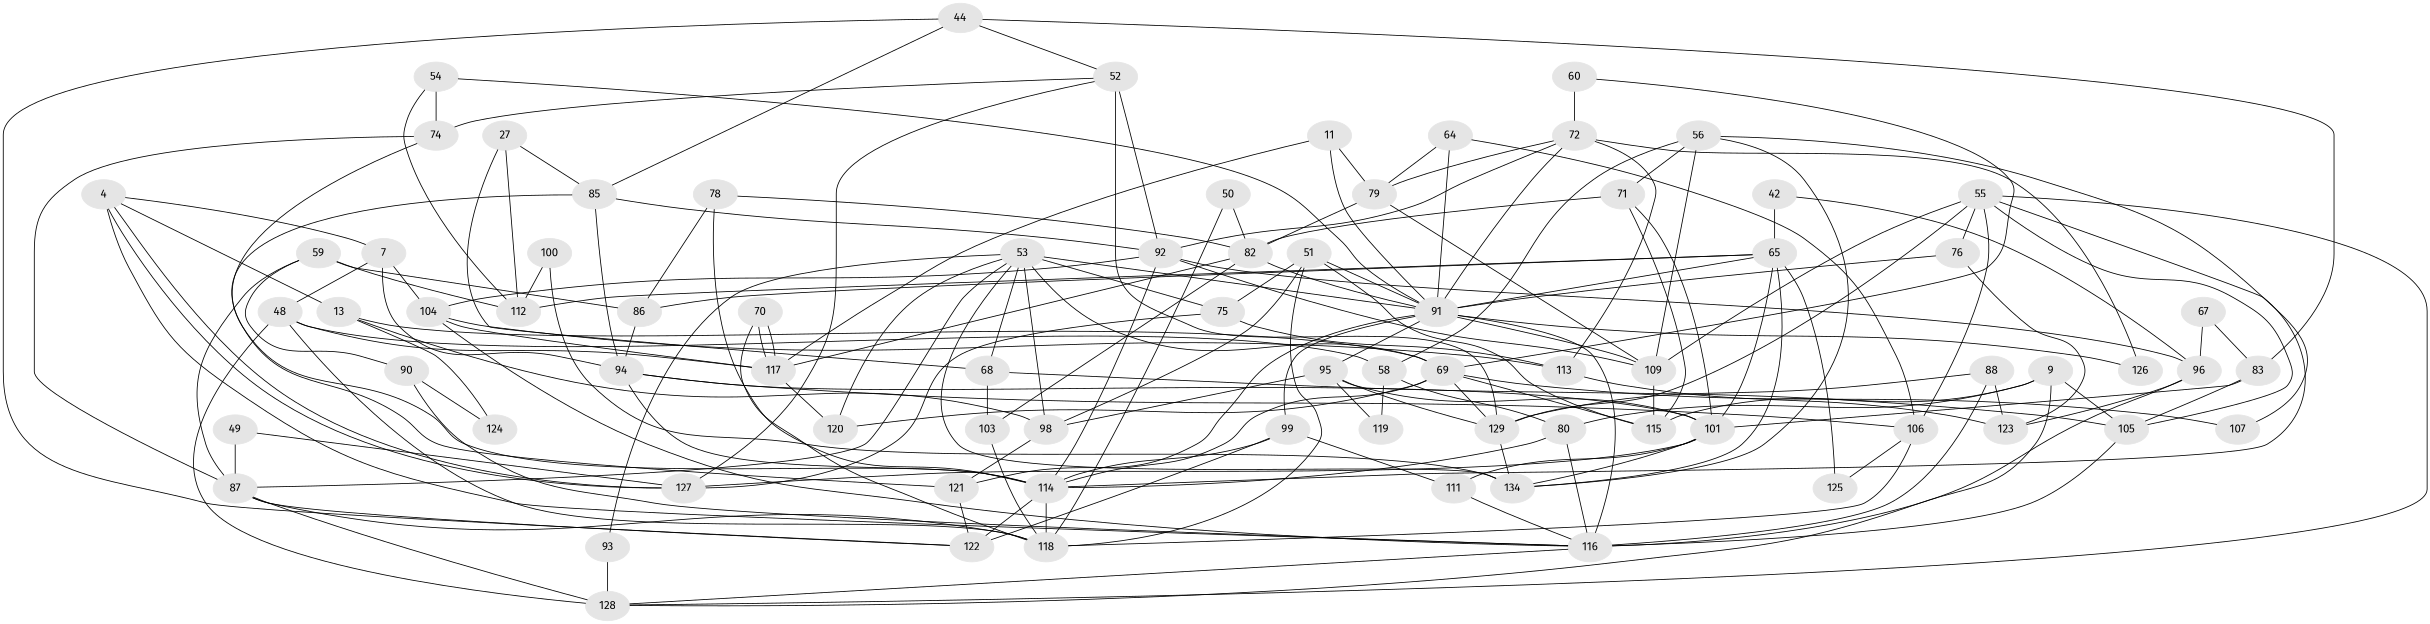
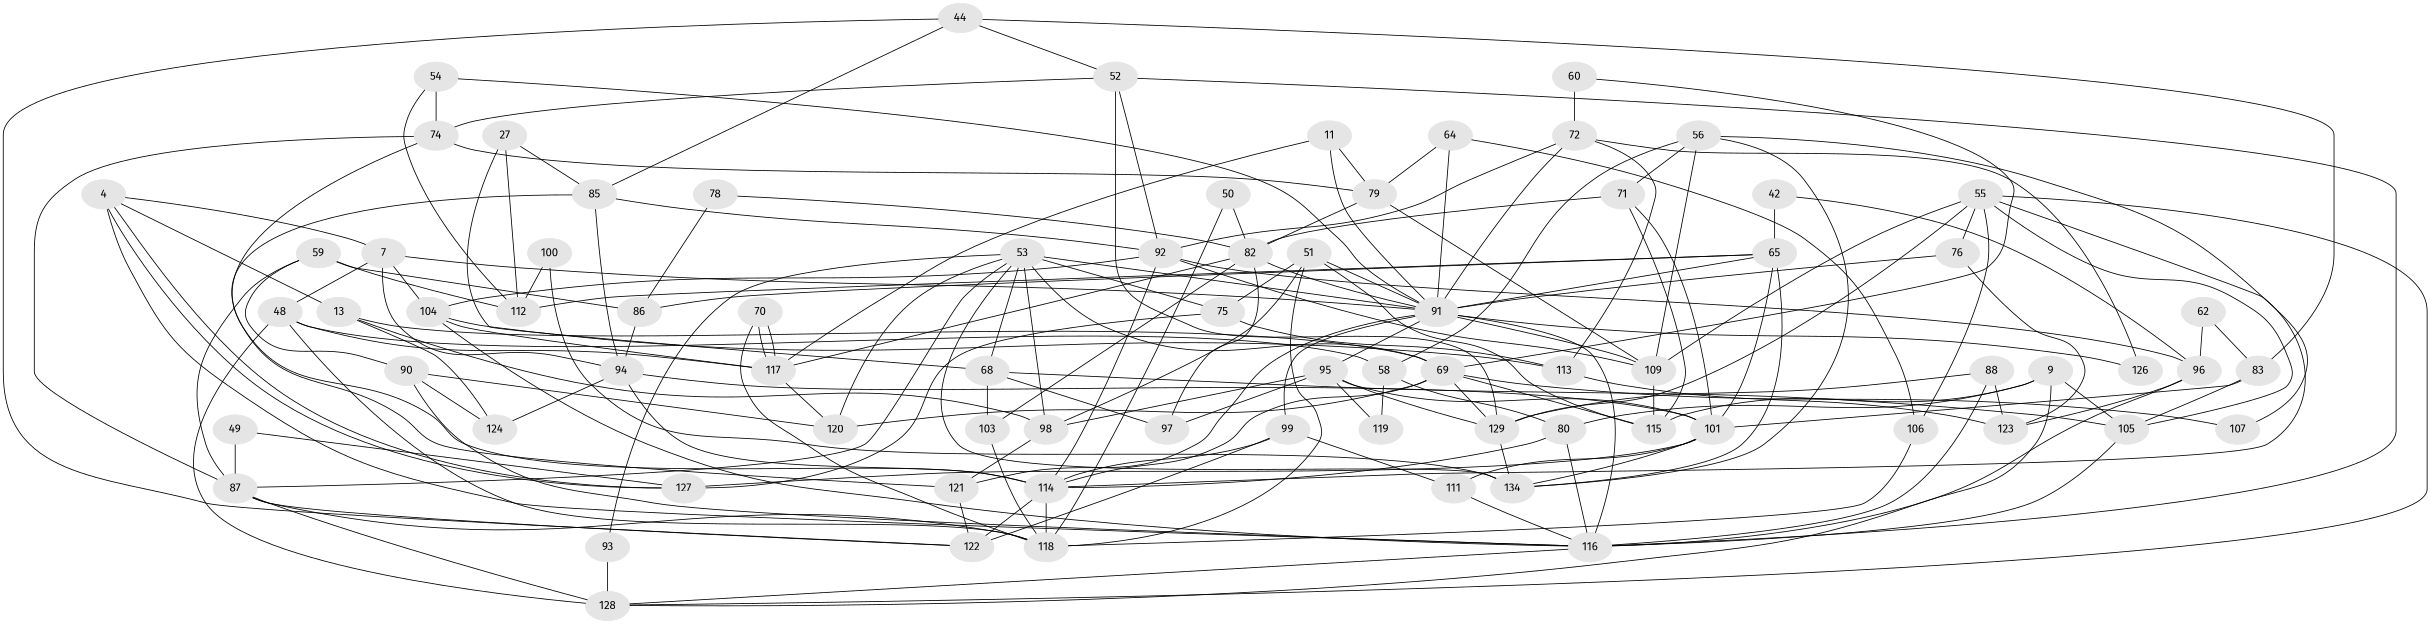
(1472, 161) -> (903, 172)
(836, 217) -> (2288, 160)
none -> (1036, 288)
(2203, 312) -> (2203, 312)
none -> (621, 400)
(1268, 403) -> (551, 403)
none -> (1167, 430)
(843, 459) -> none
(1835, 488) -> none
